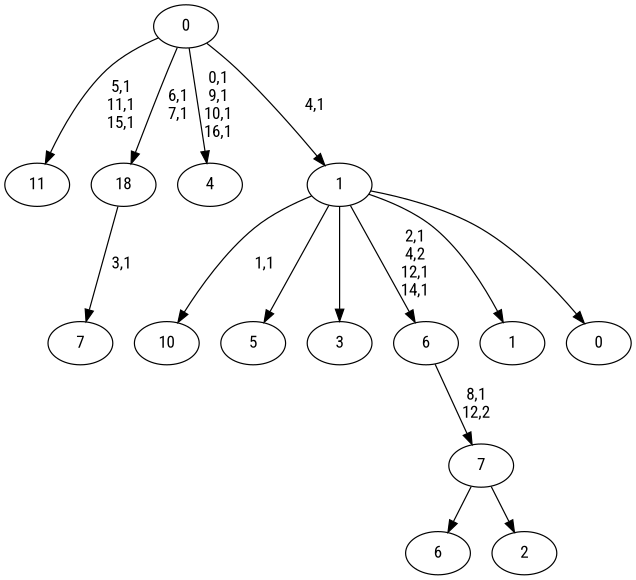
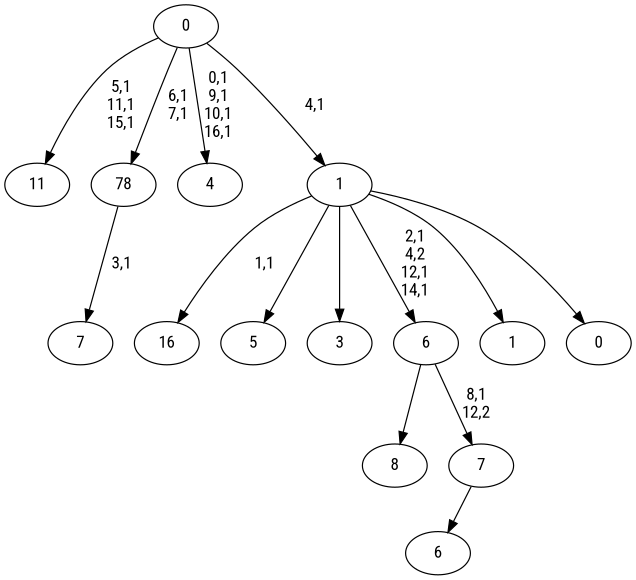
(124, 185) -> (124, 185)
(167, 343) -> (167, 343)
none -> (395, 466)
(524, 553) -> none
